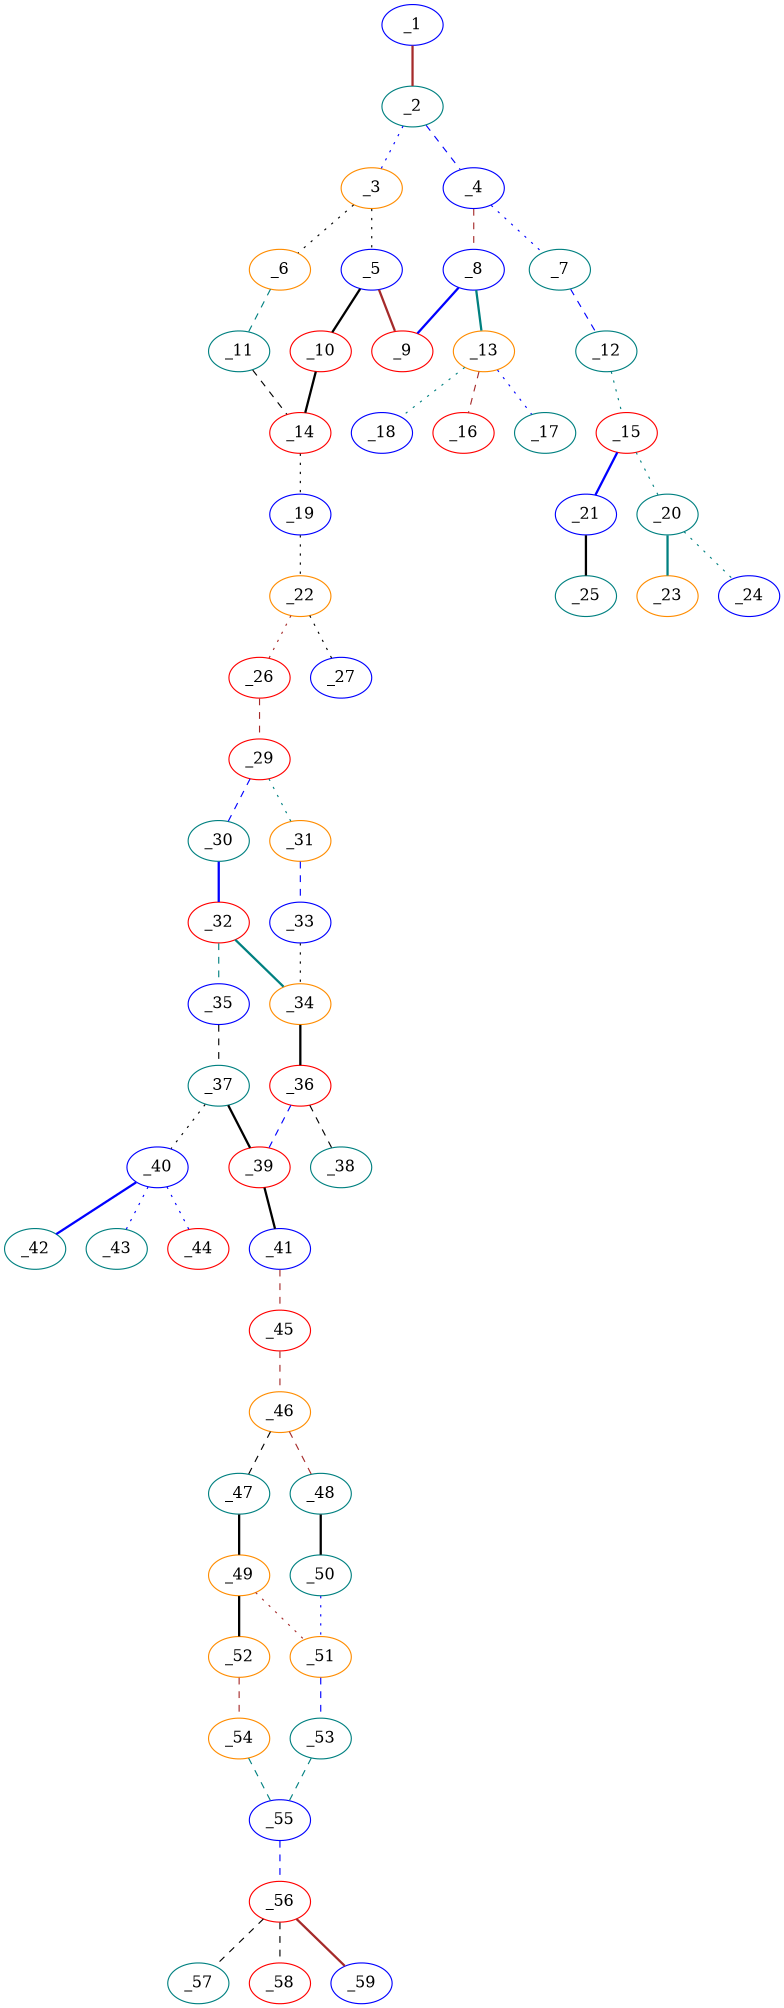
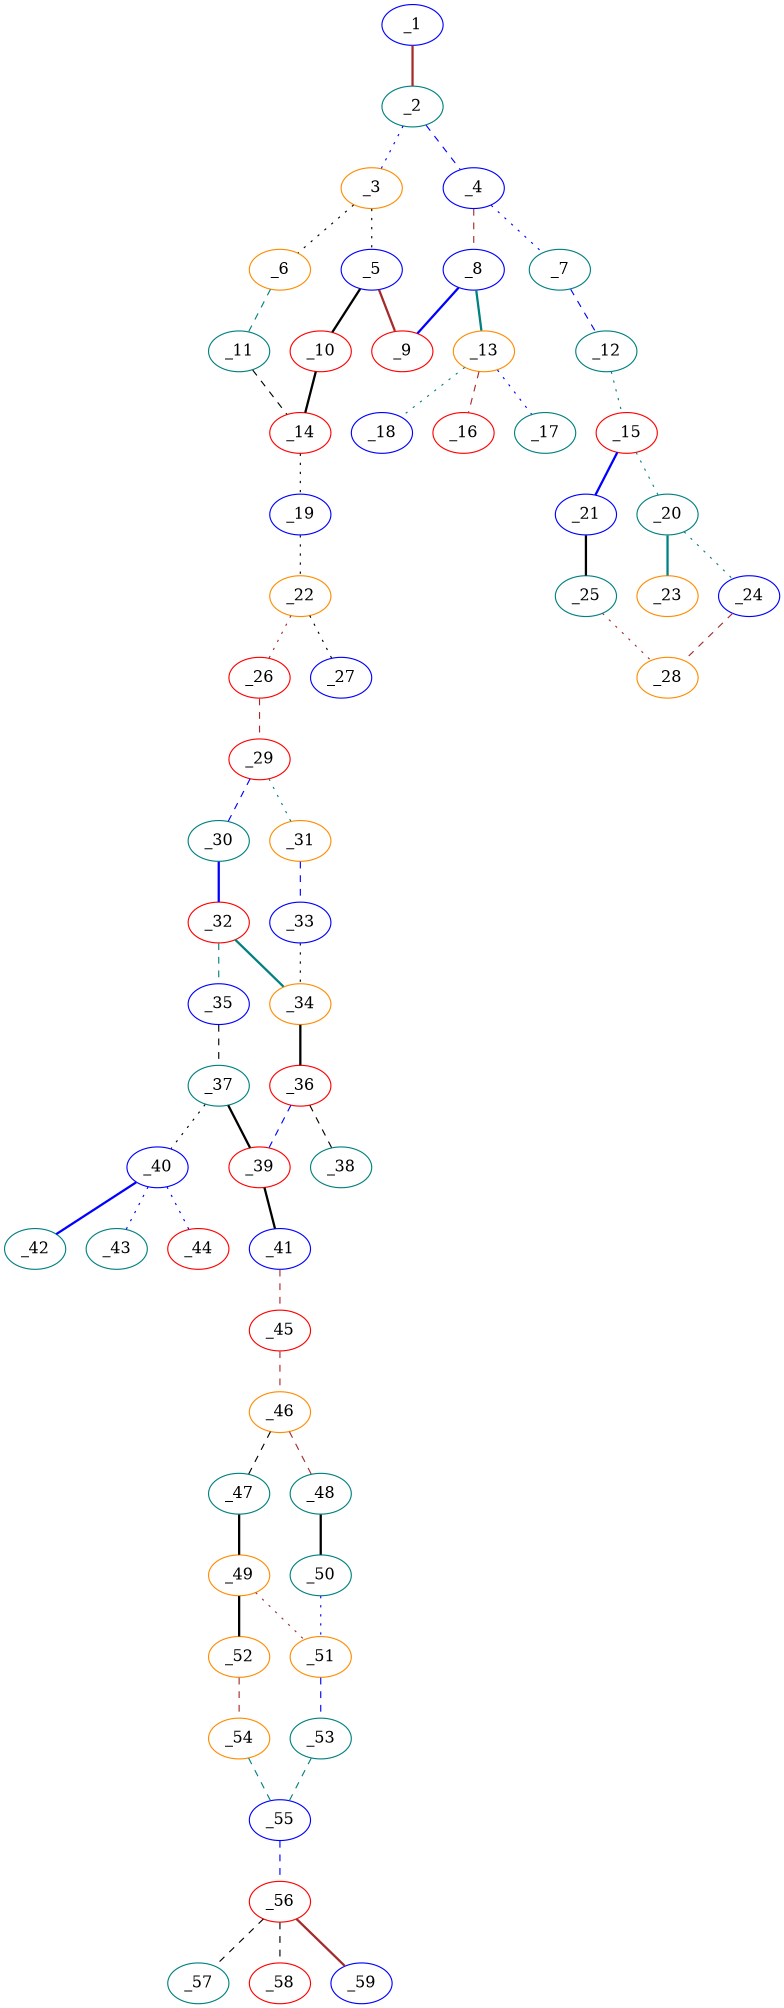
none -> (668, 678)
